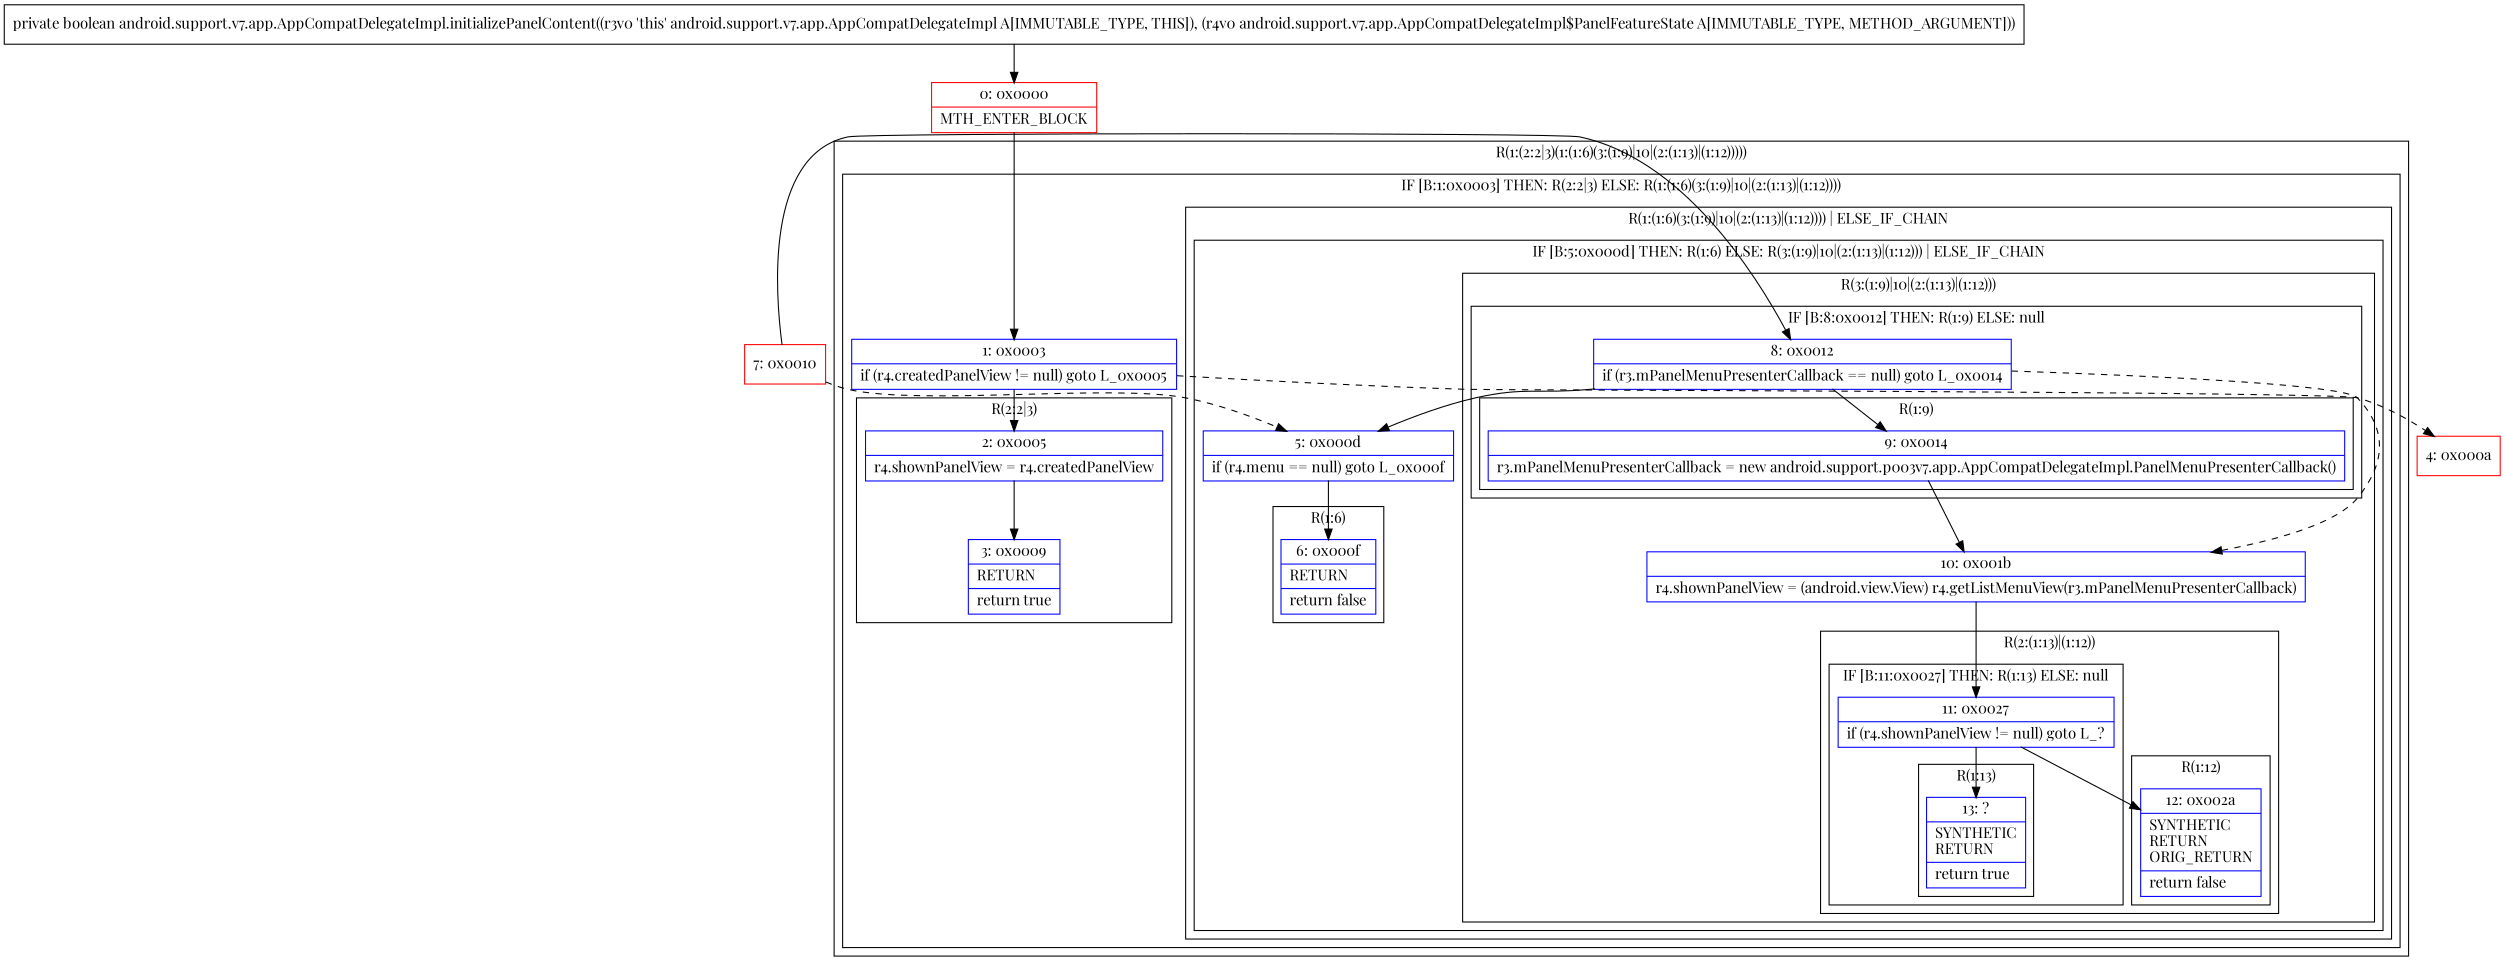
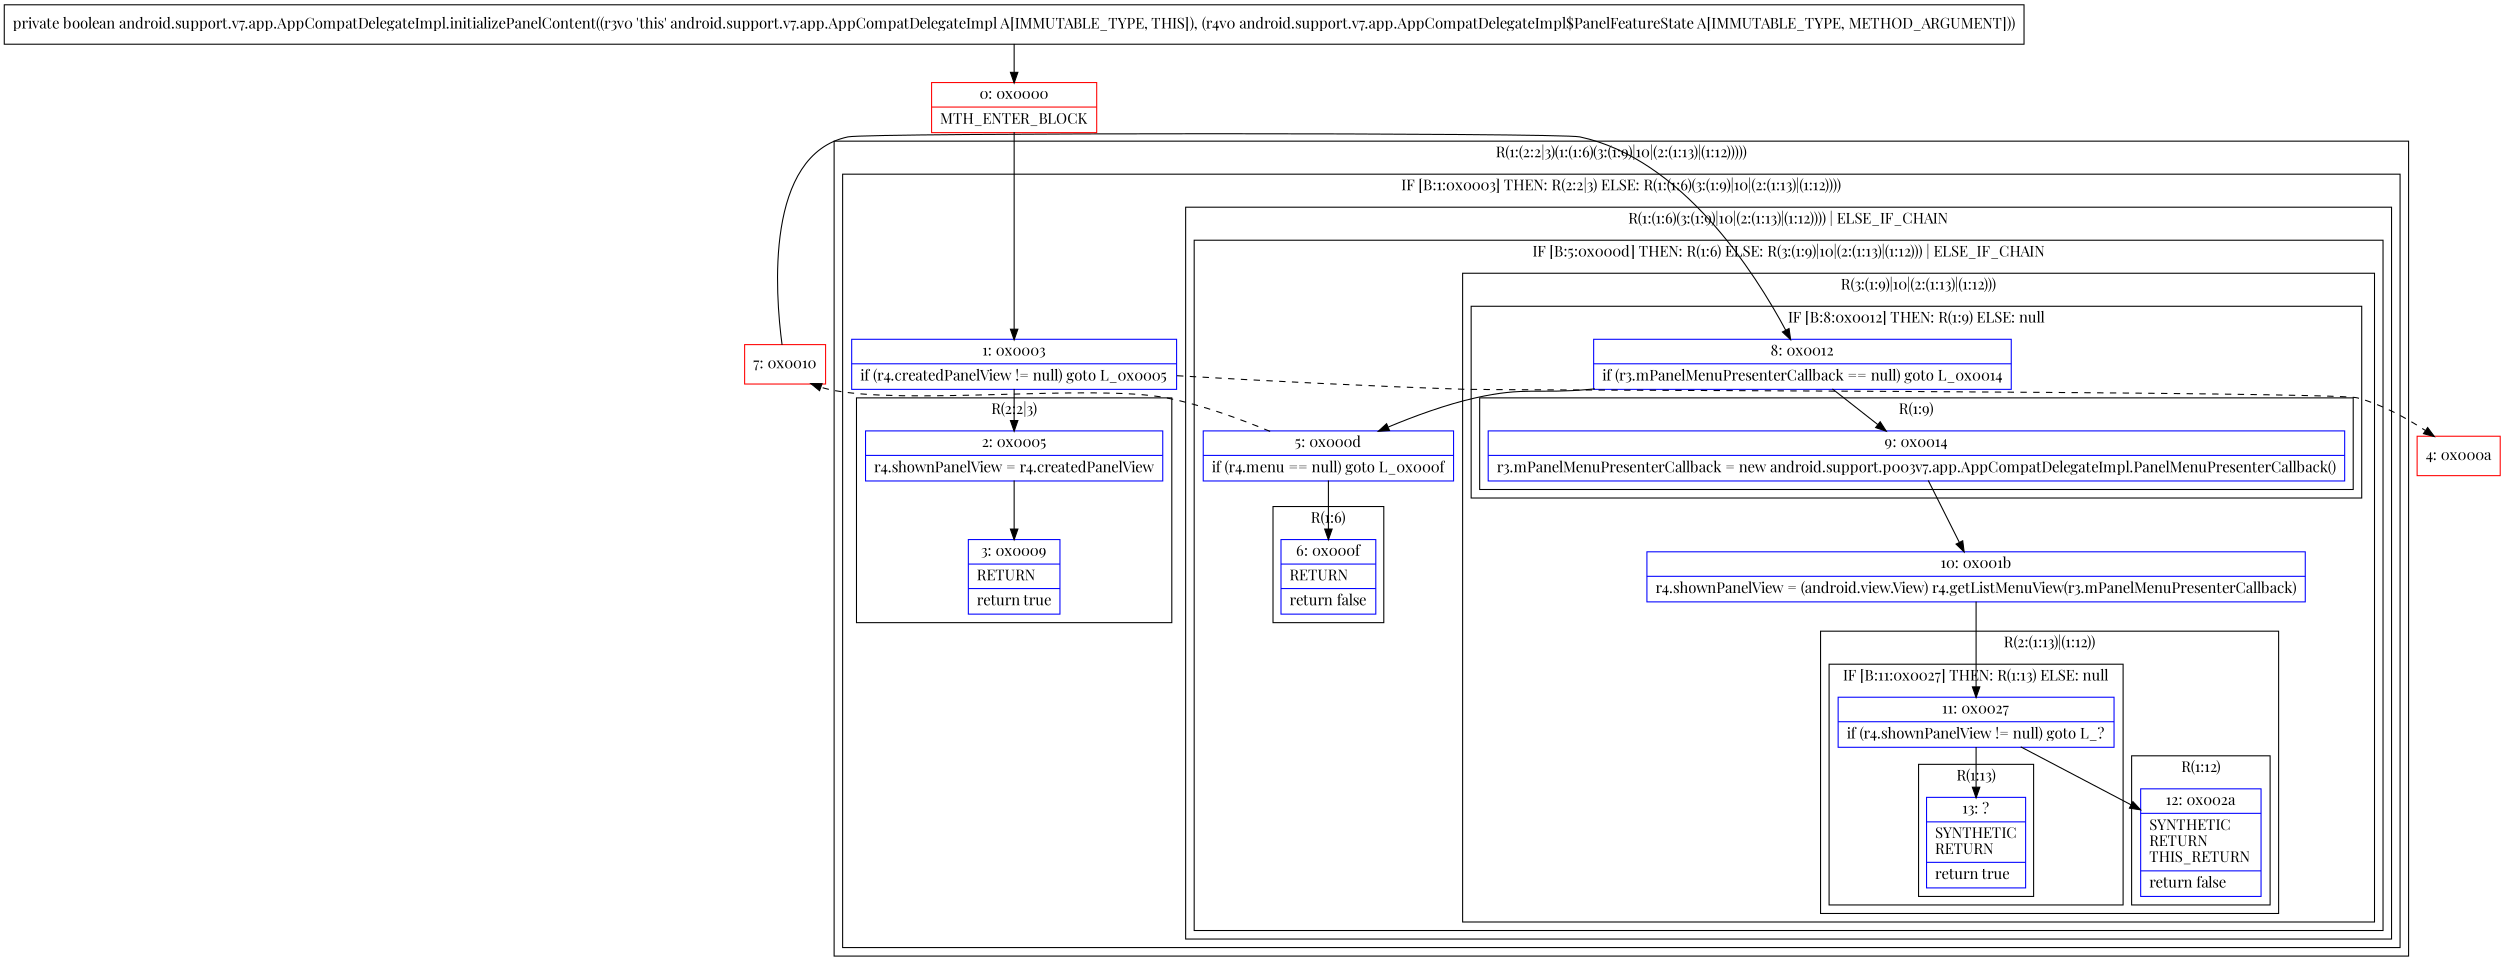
(2314, 388) -> none
(1053, 394) -> (1048, 393)
(2201, 858) -> (2200, 858)
